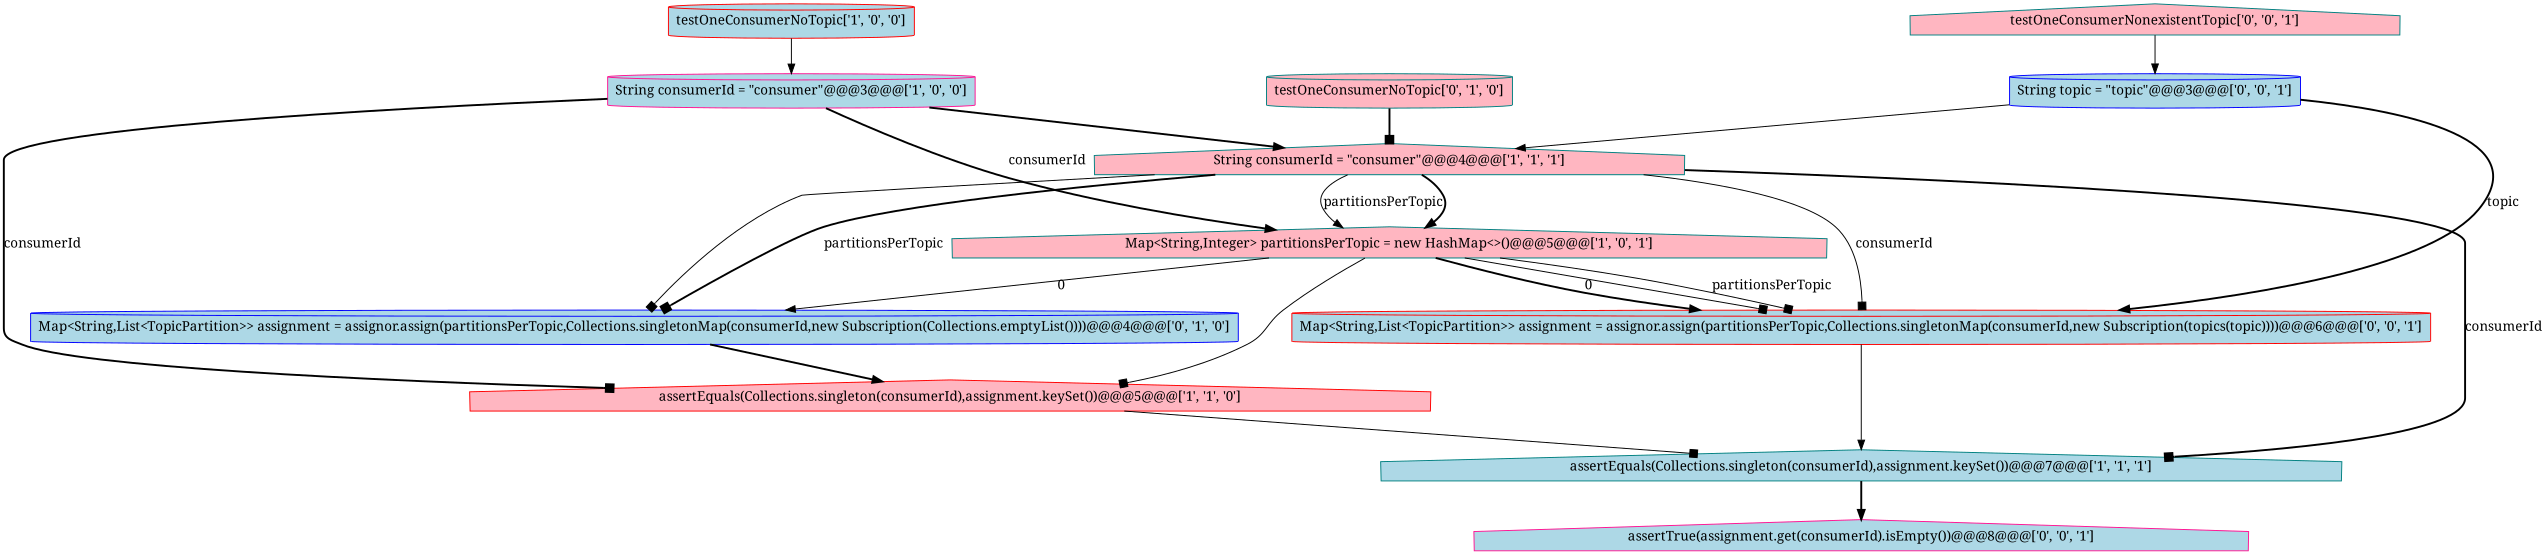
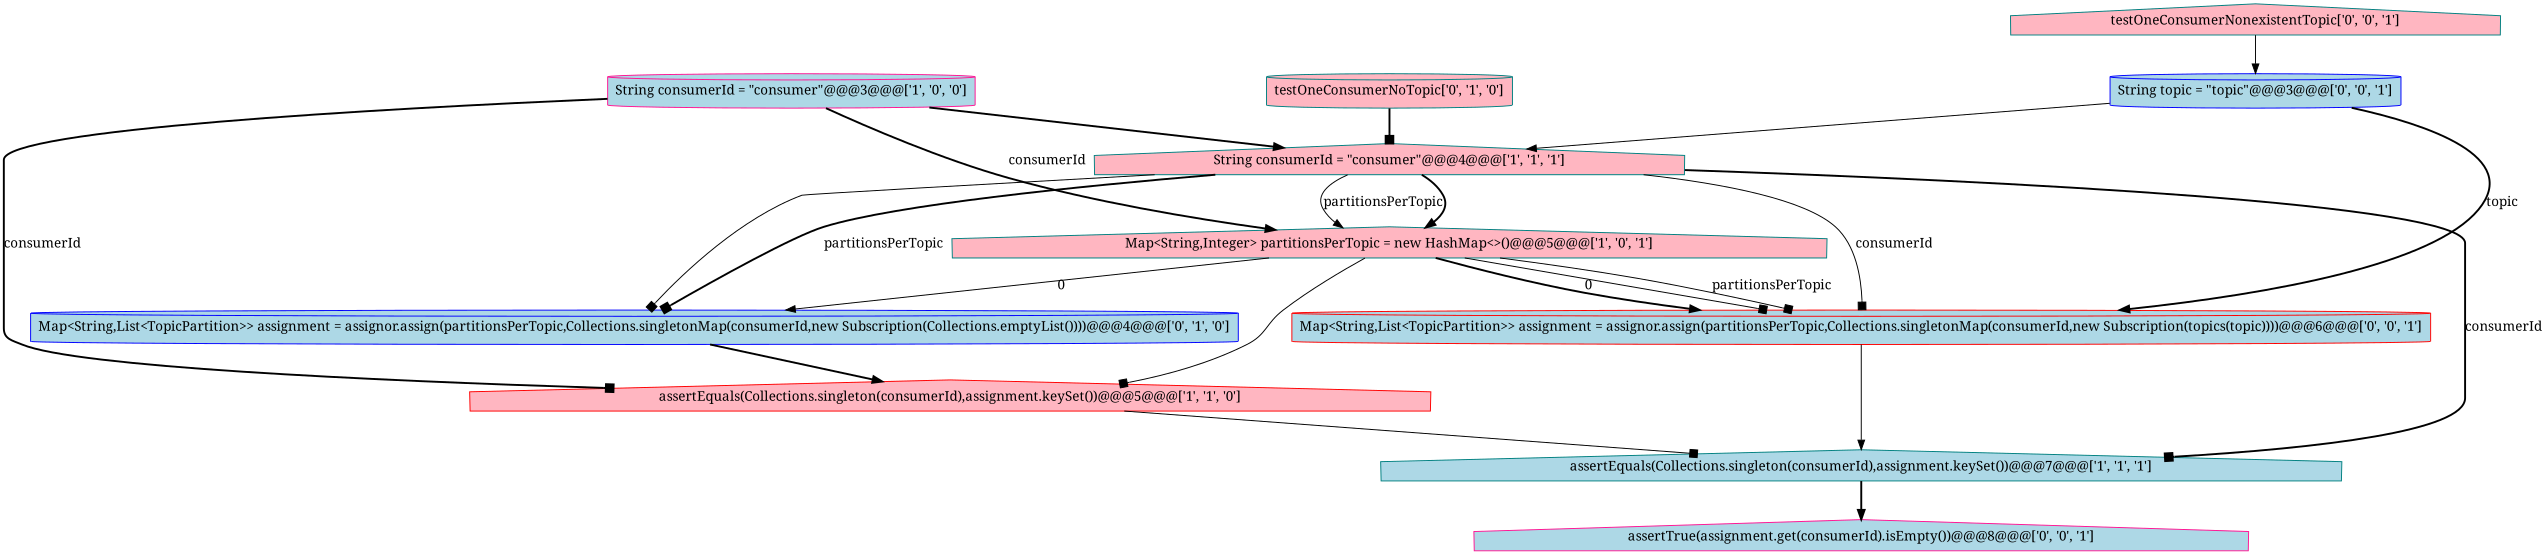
(791, 21) -> none
